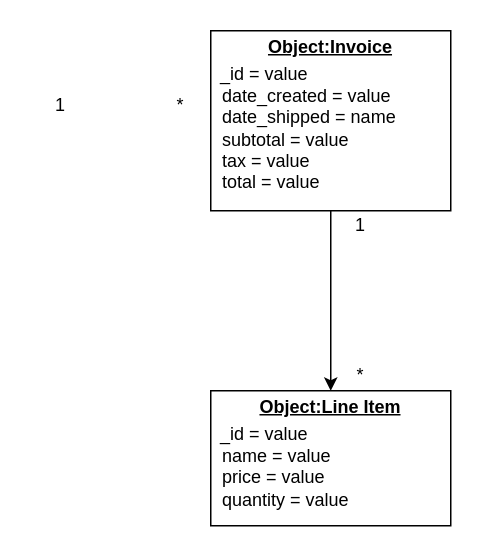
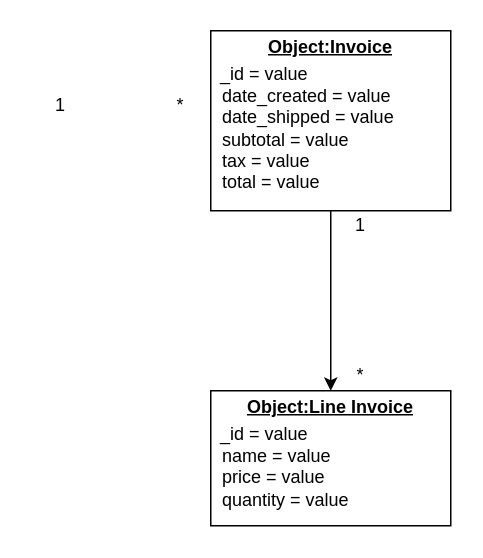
(305, 106) -> (305, 106)
(284, 445) -> (297, 445)
